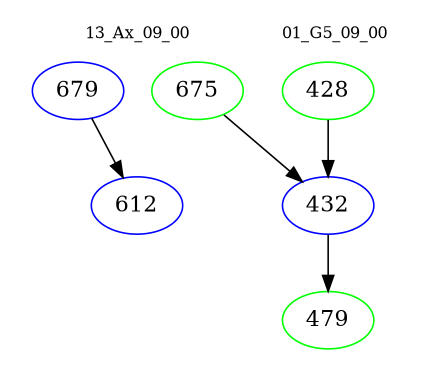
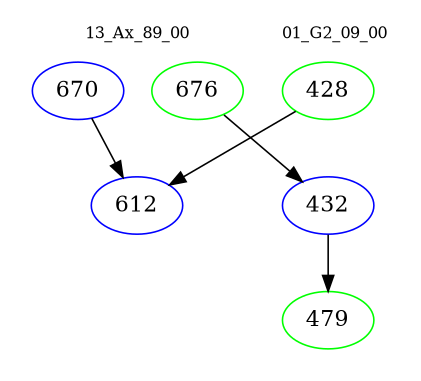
(138, 34) -> (138, 34)
(335, 34) -> (335, 34)
(78, 91) -> (78, 91)
(198, 91) -> (198, 91)
(328, 140) -> (240, 144)
